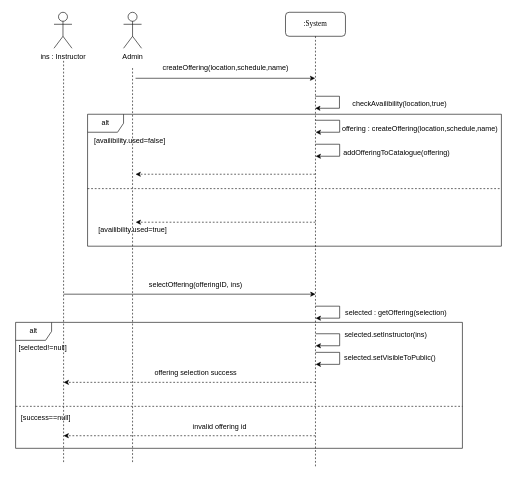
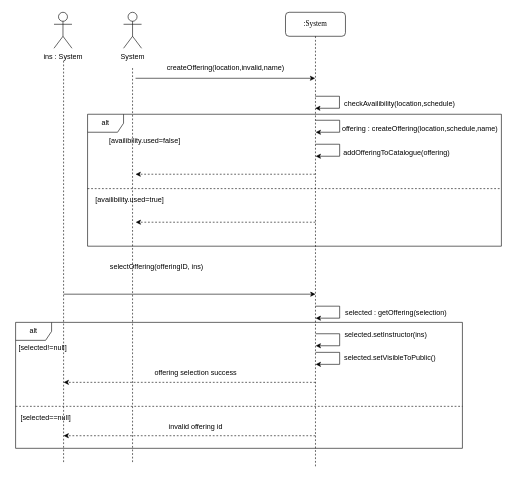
(63, 57) -> (63, 57)
(133, 57) -> (133, 57)
(226, 68) -> (226, 68)
(400, 104) -> (400, 104)
(129, 141) -> (144, 141)
(132, 230) -> (129, 200)
(195, 285) -> (156, 267)
(46, 418) -> (46, 418)
(219, 427) -> (195, 427)
